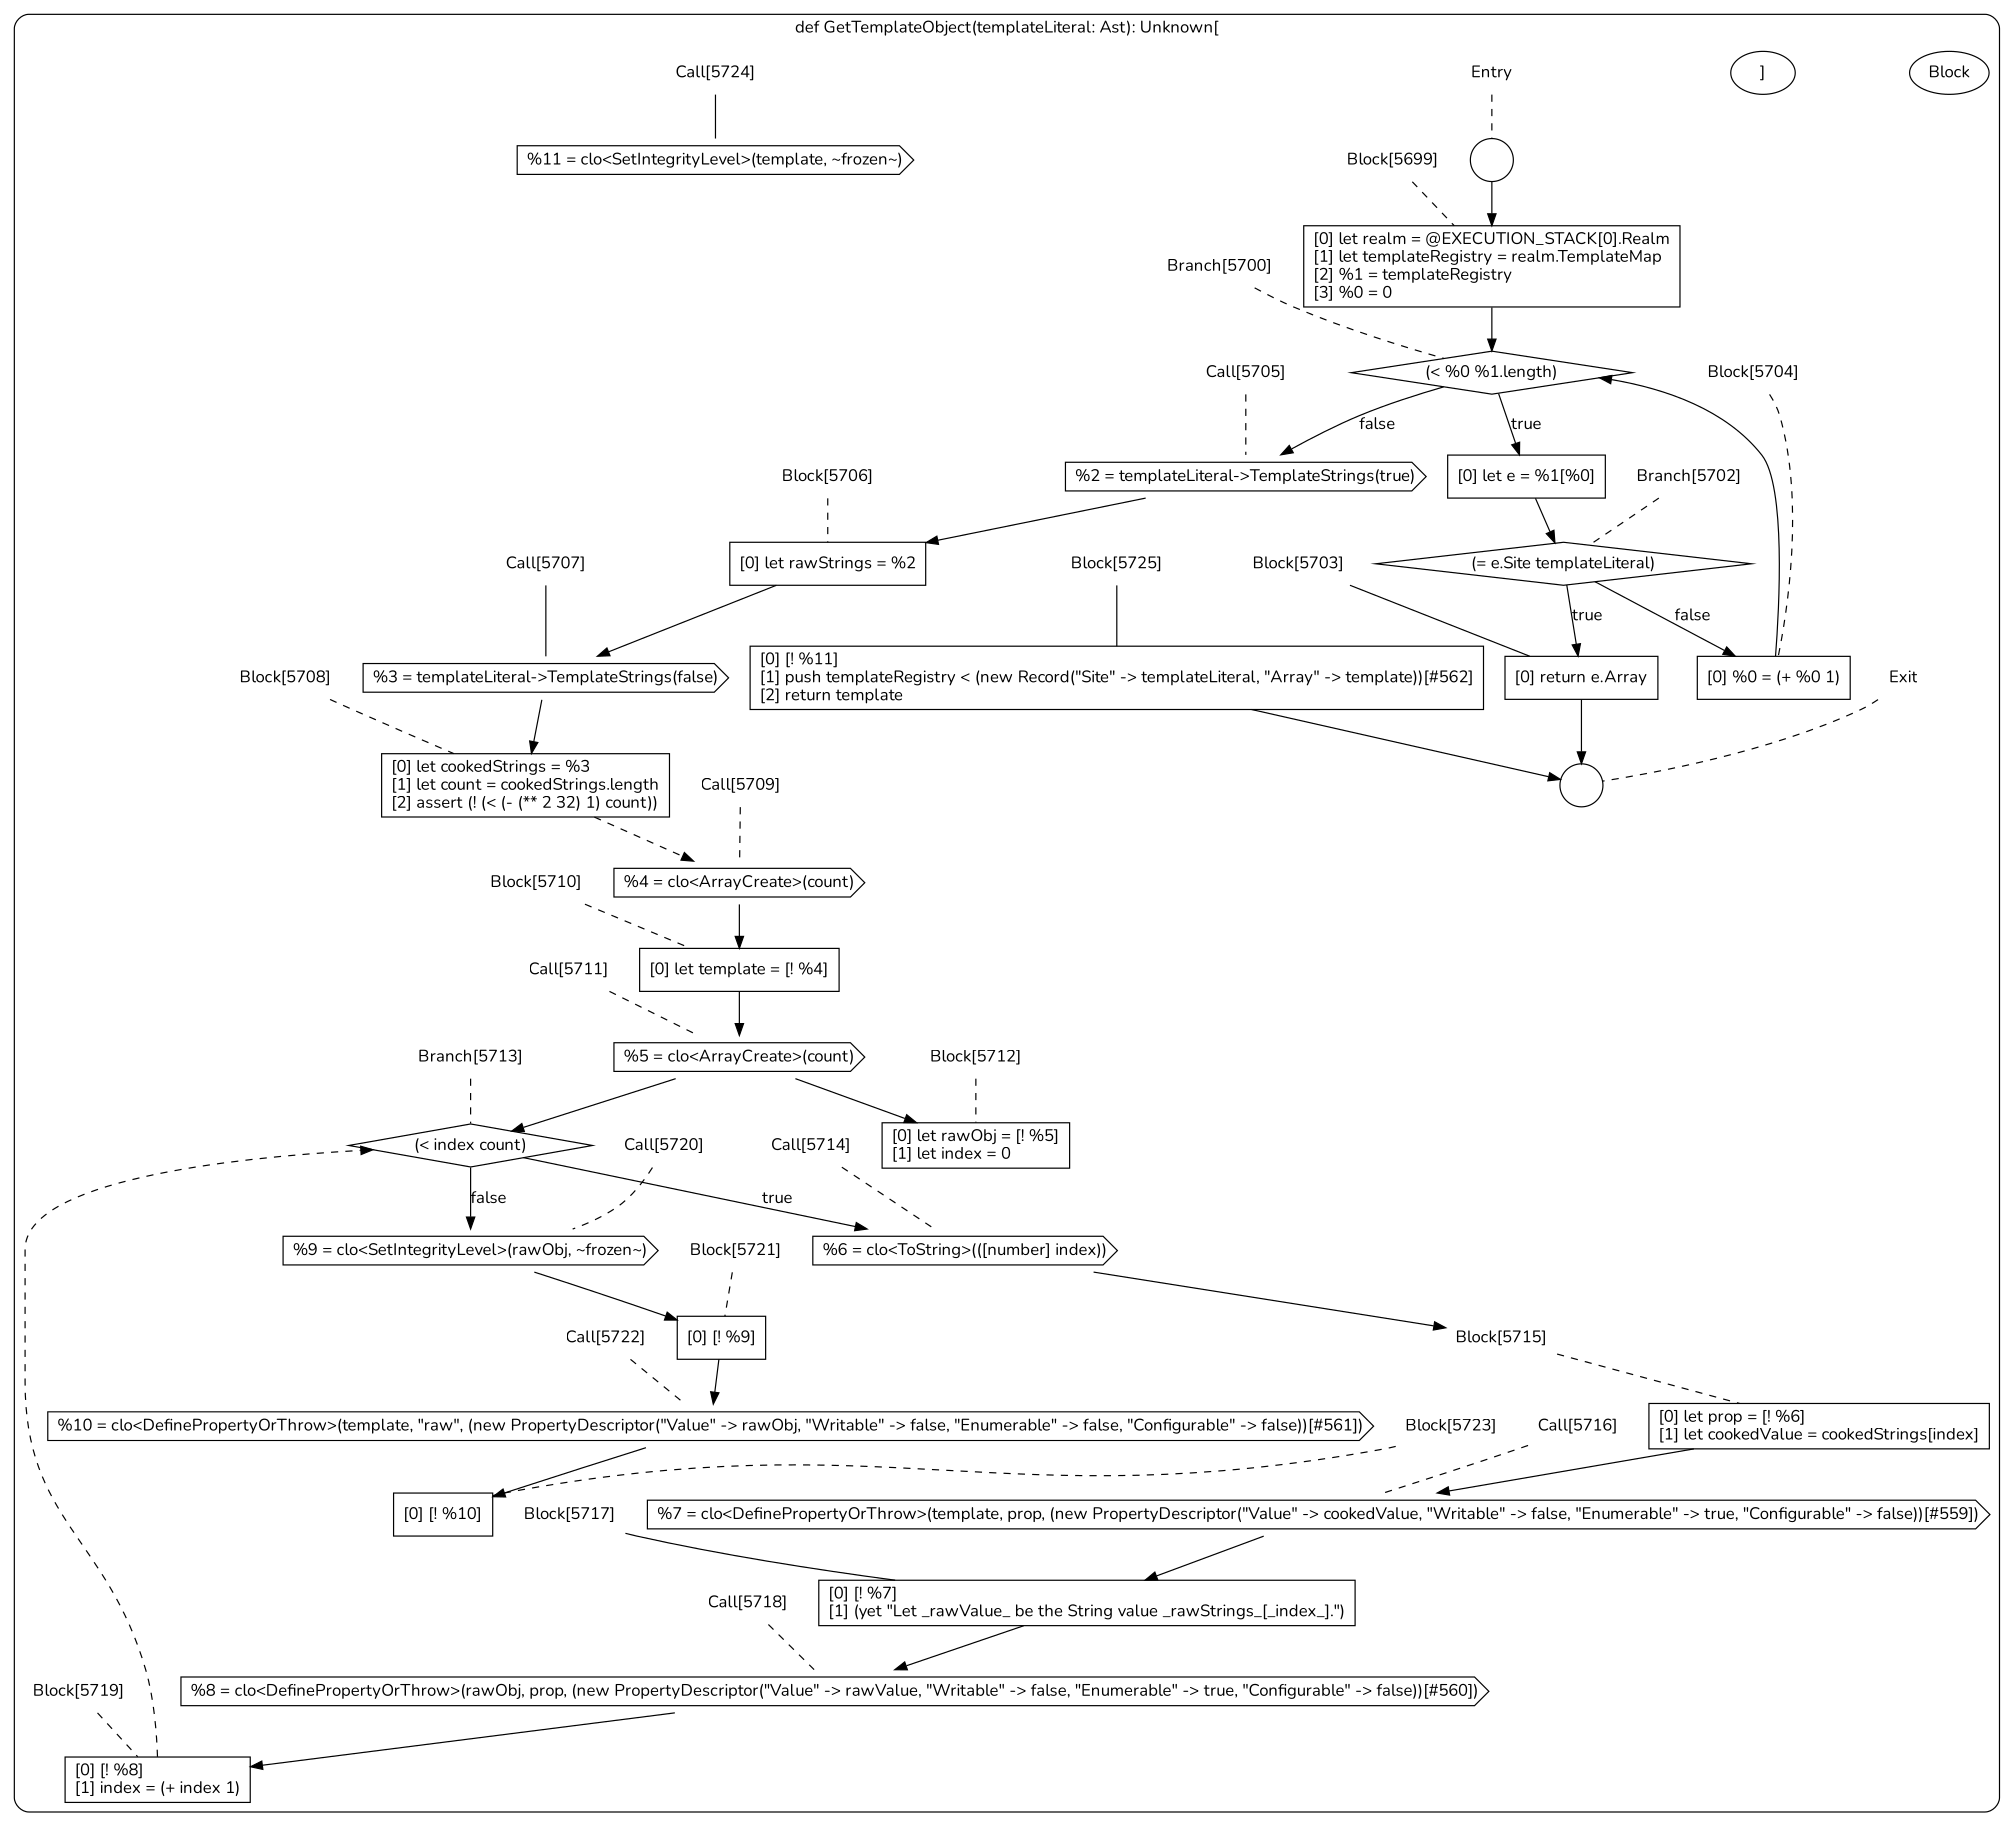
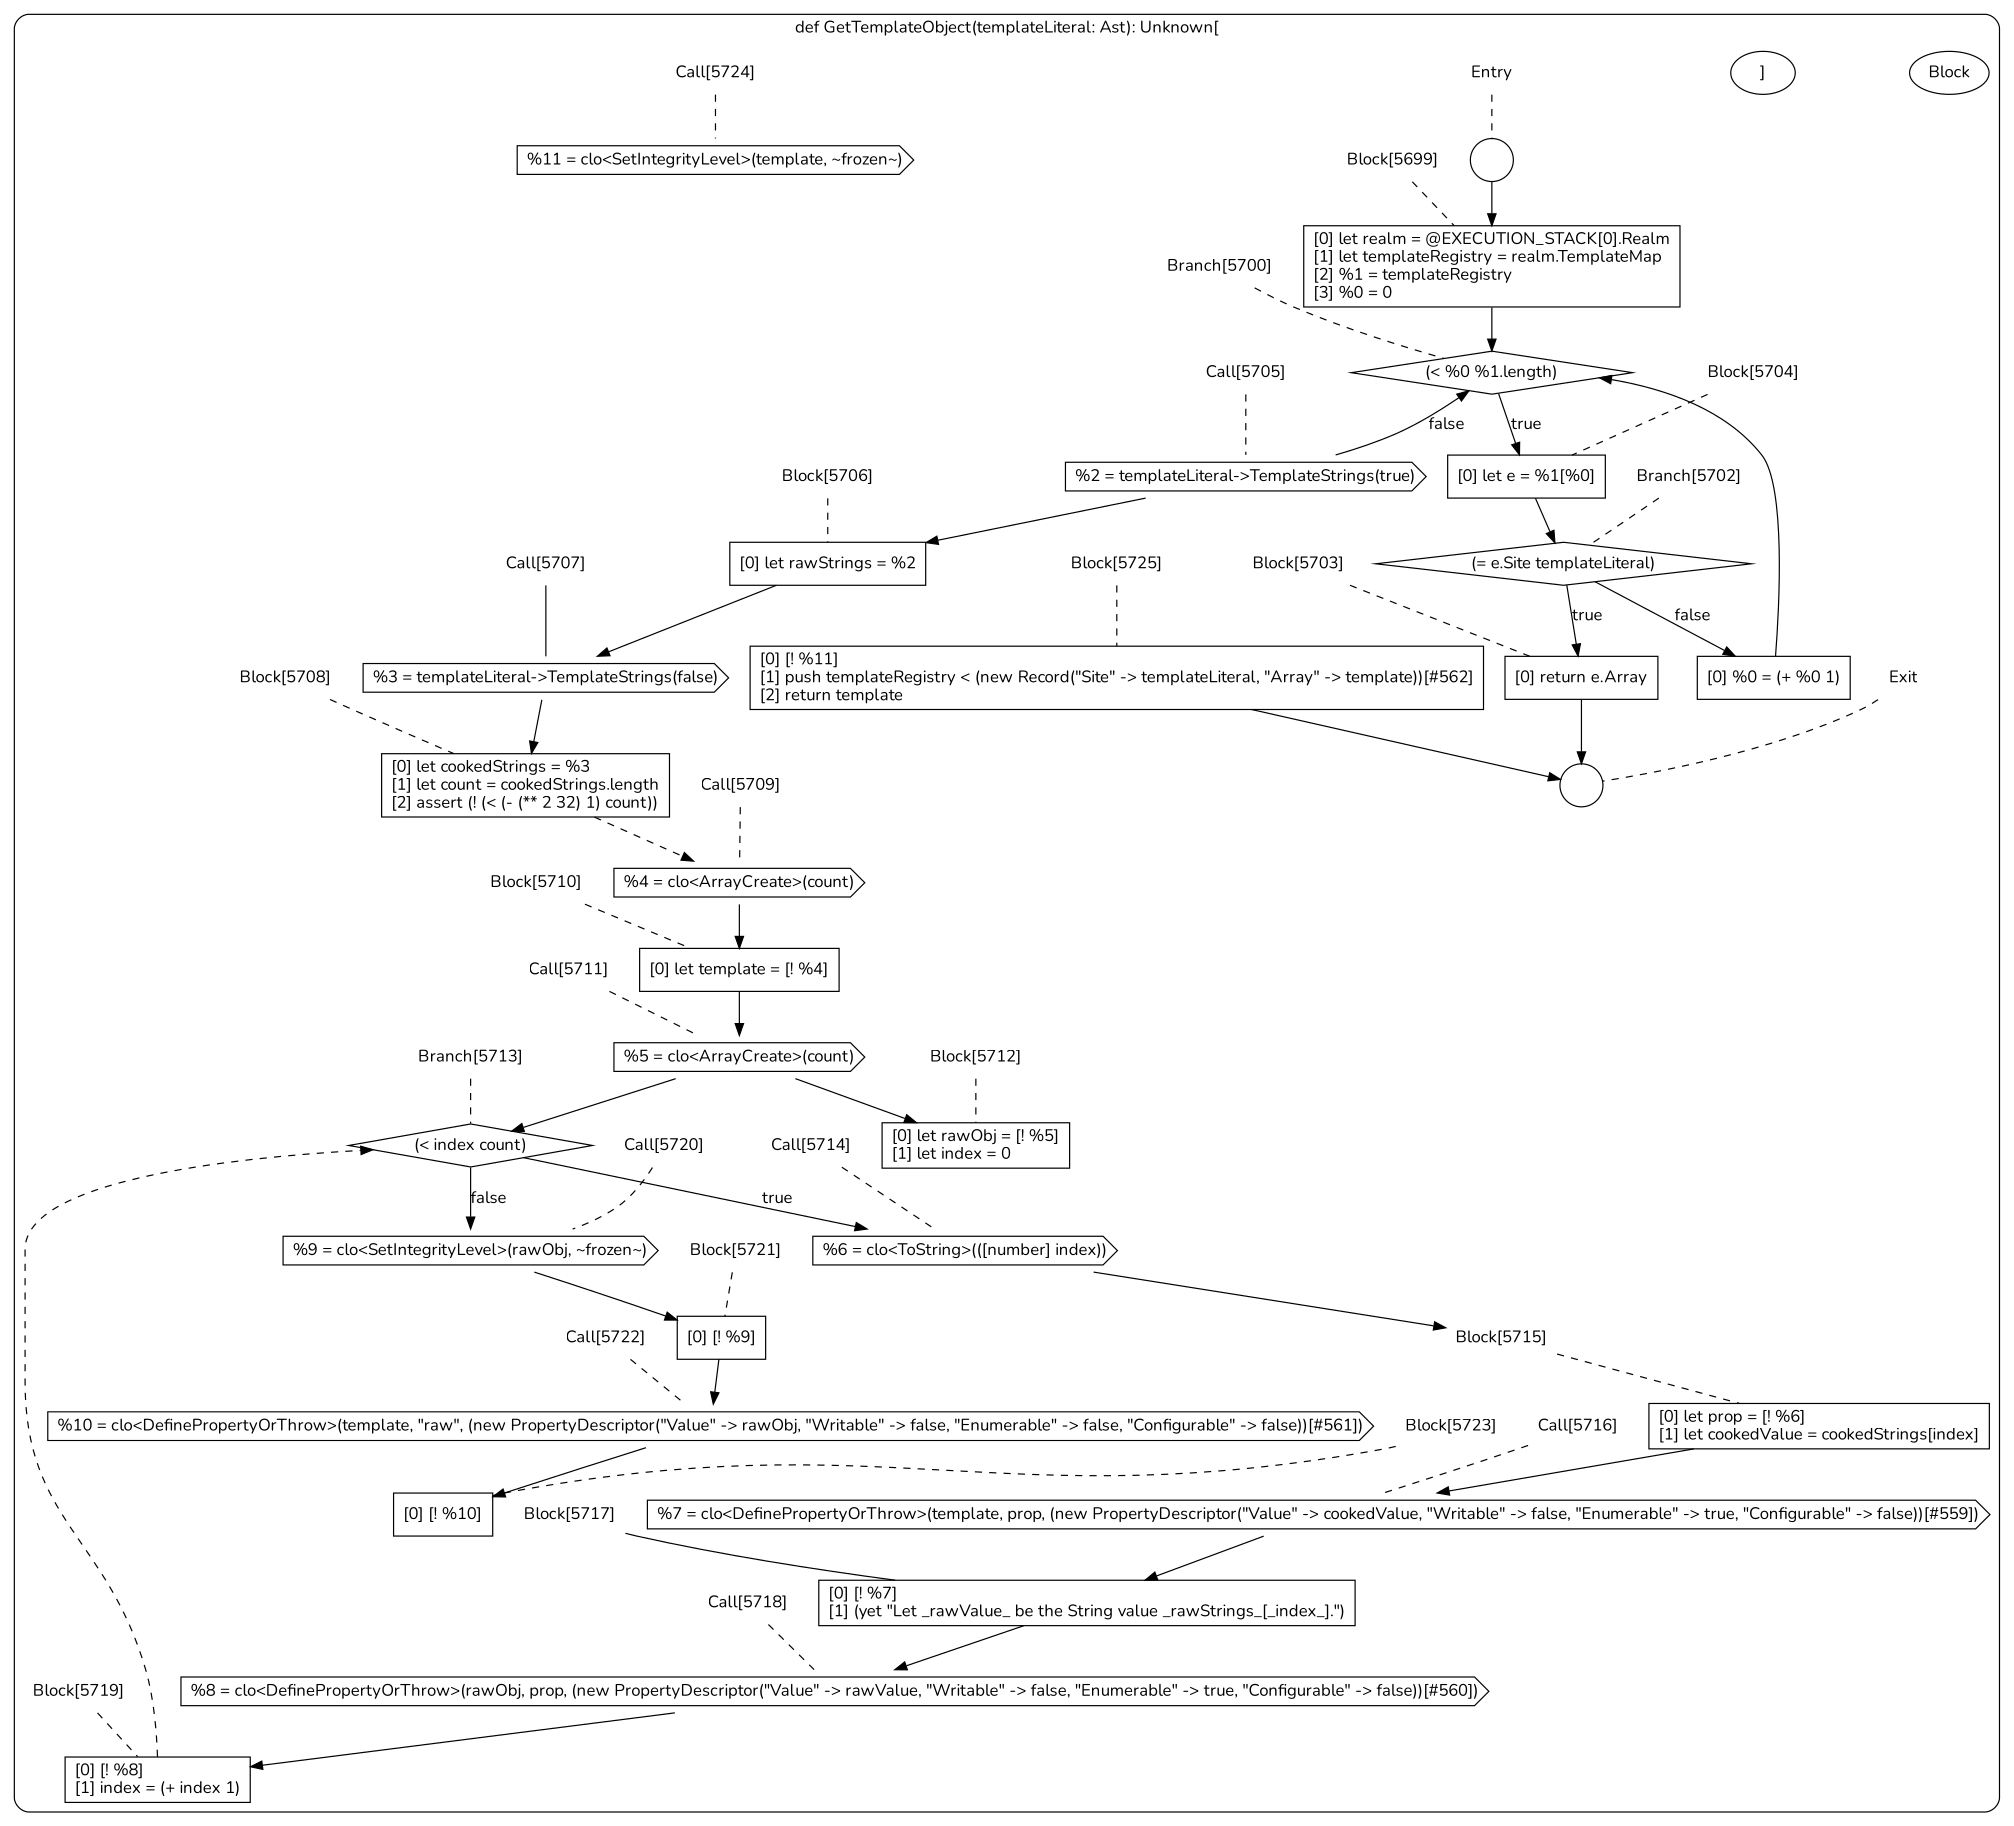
(715, 117) -> (715, 117)
(1366, 413) -> (1400, 432)
(1792, 524) -> (1640, 425)
(1117, 616) -> (1117, 616)
(1440, 621) -> (1440, 621)
